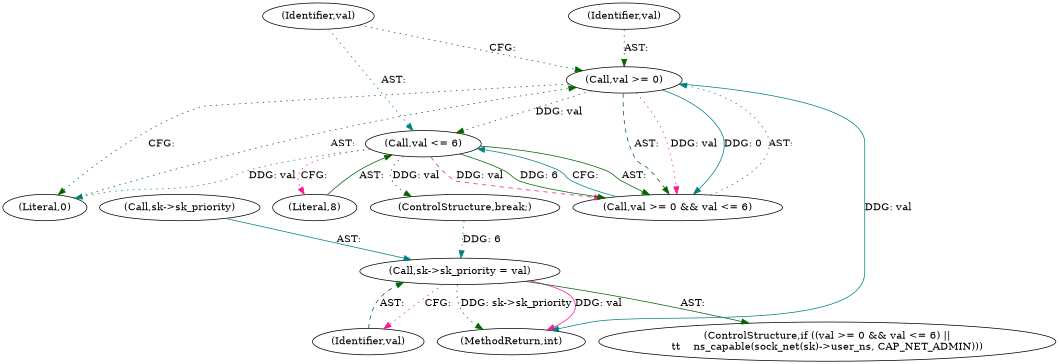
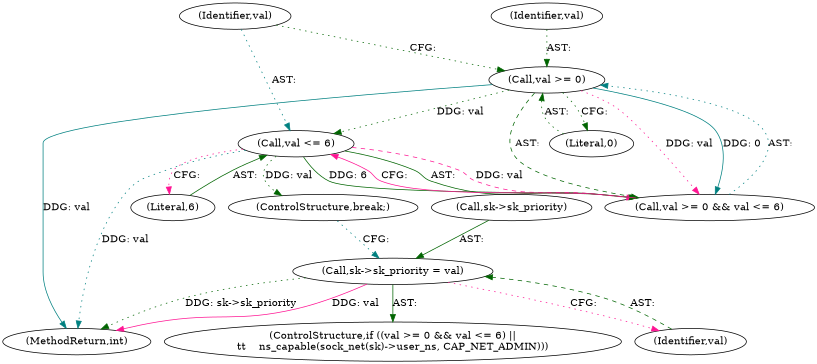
(553, 168) -> (483, 192)
(227, 179) -> (123, 196)
(315, 208) -> (173, 208)
(315, 238) -> (456, 238)
(482, 239) -> (378, 239)
